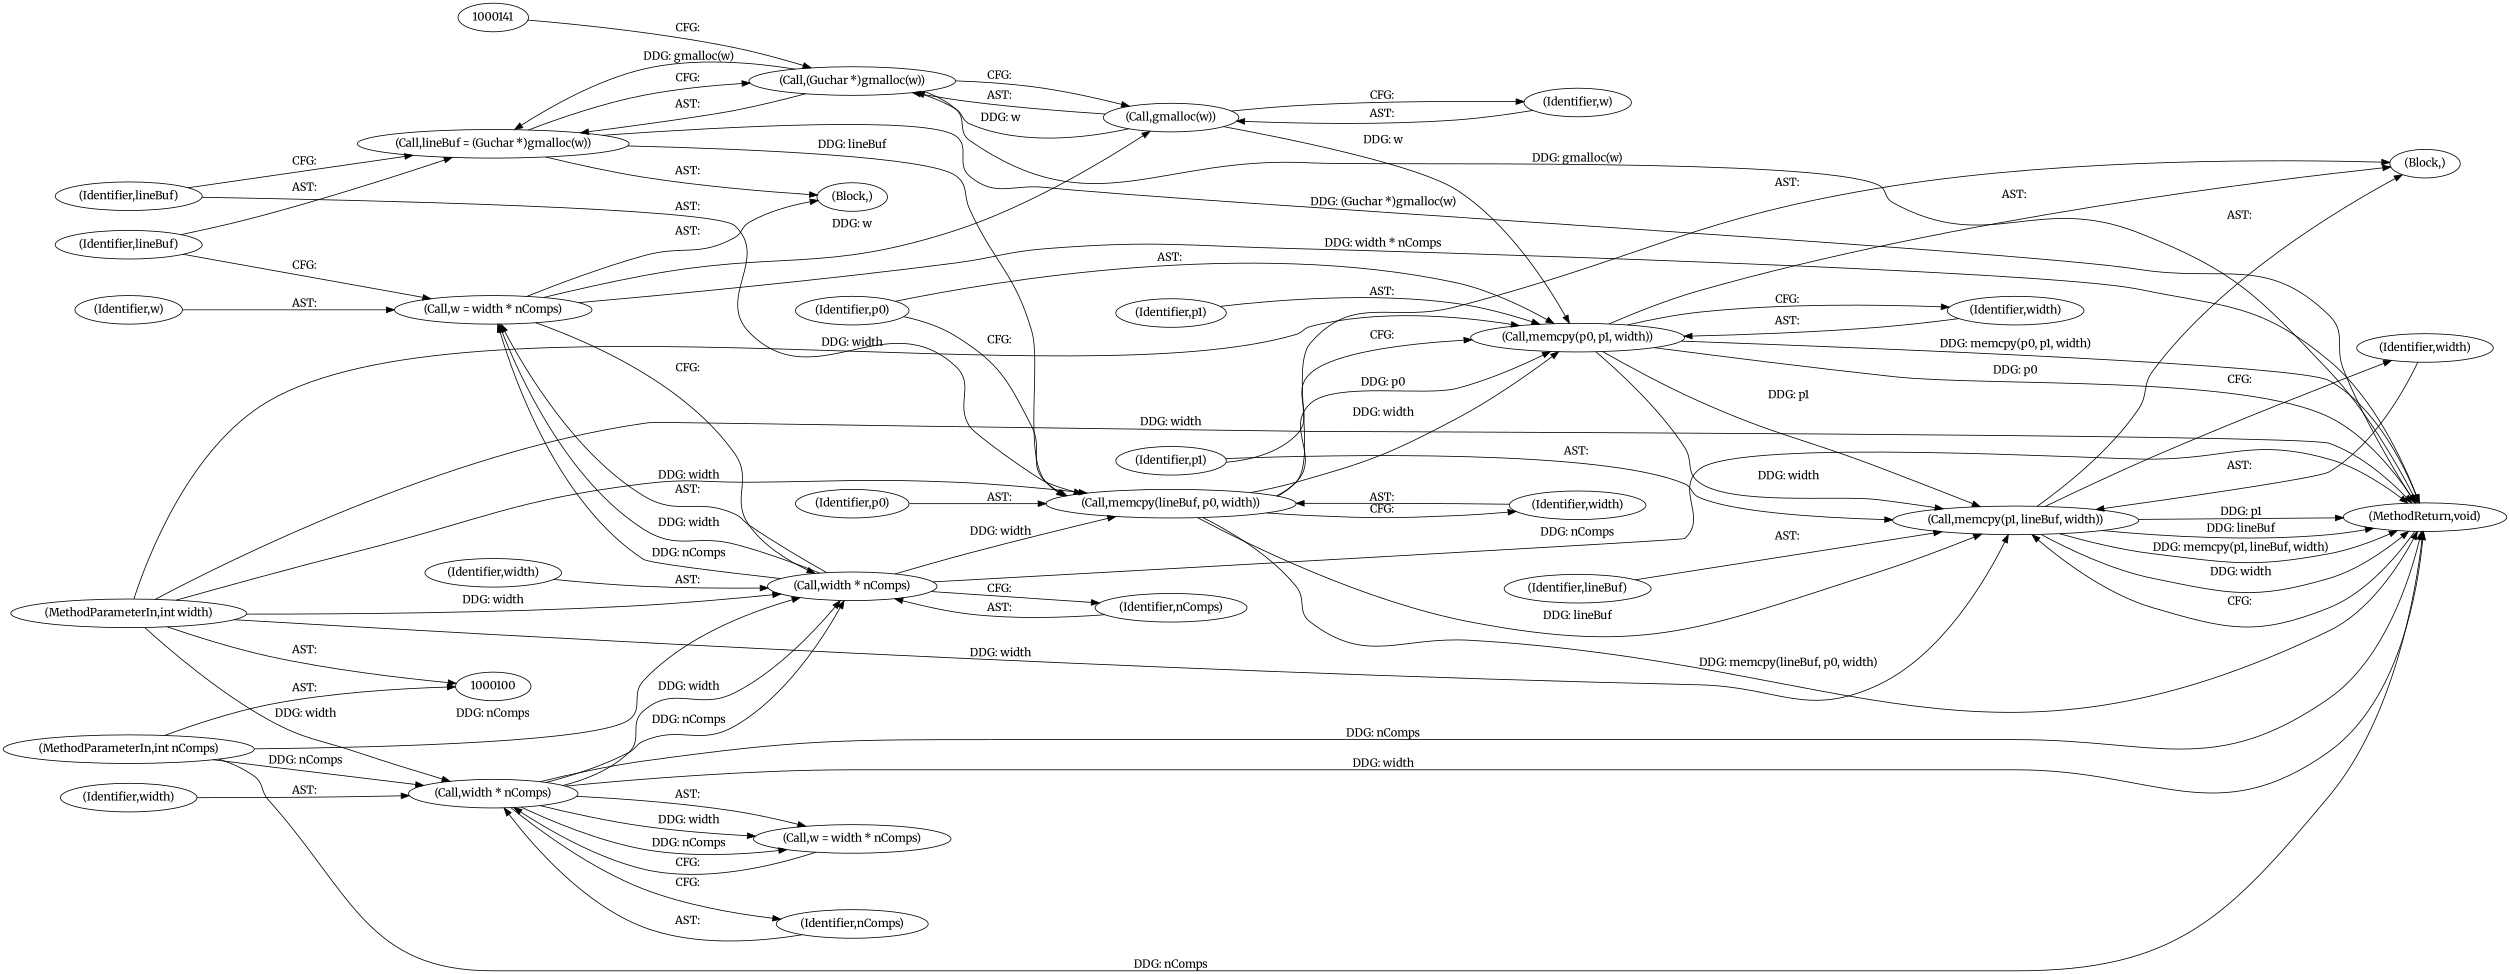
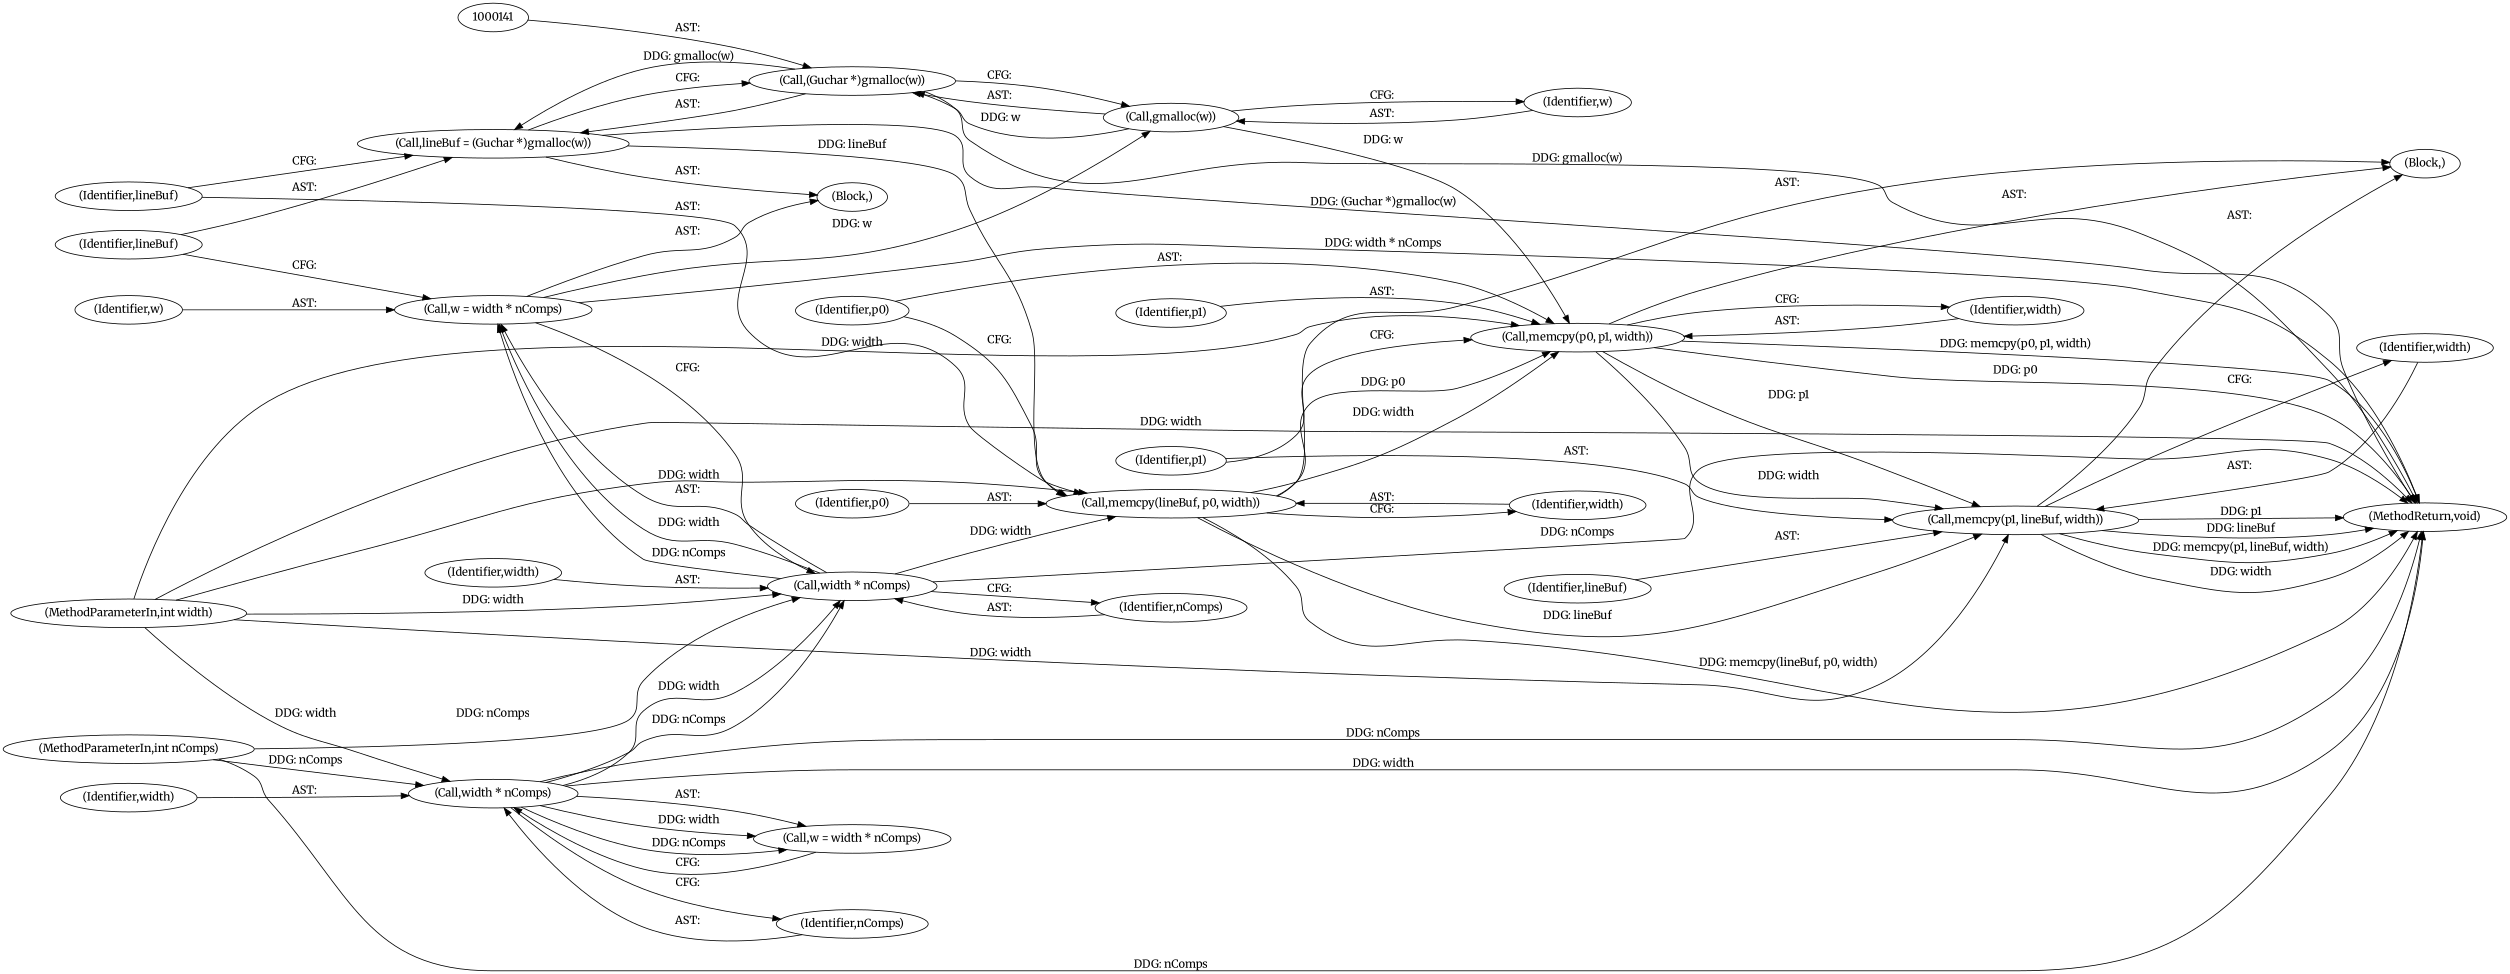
(689, 28) -> (689, 28)
(2232, 626) -> none
(493, 686) -> none
